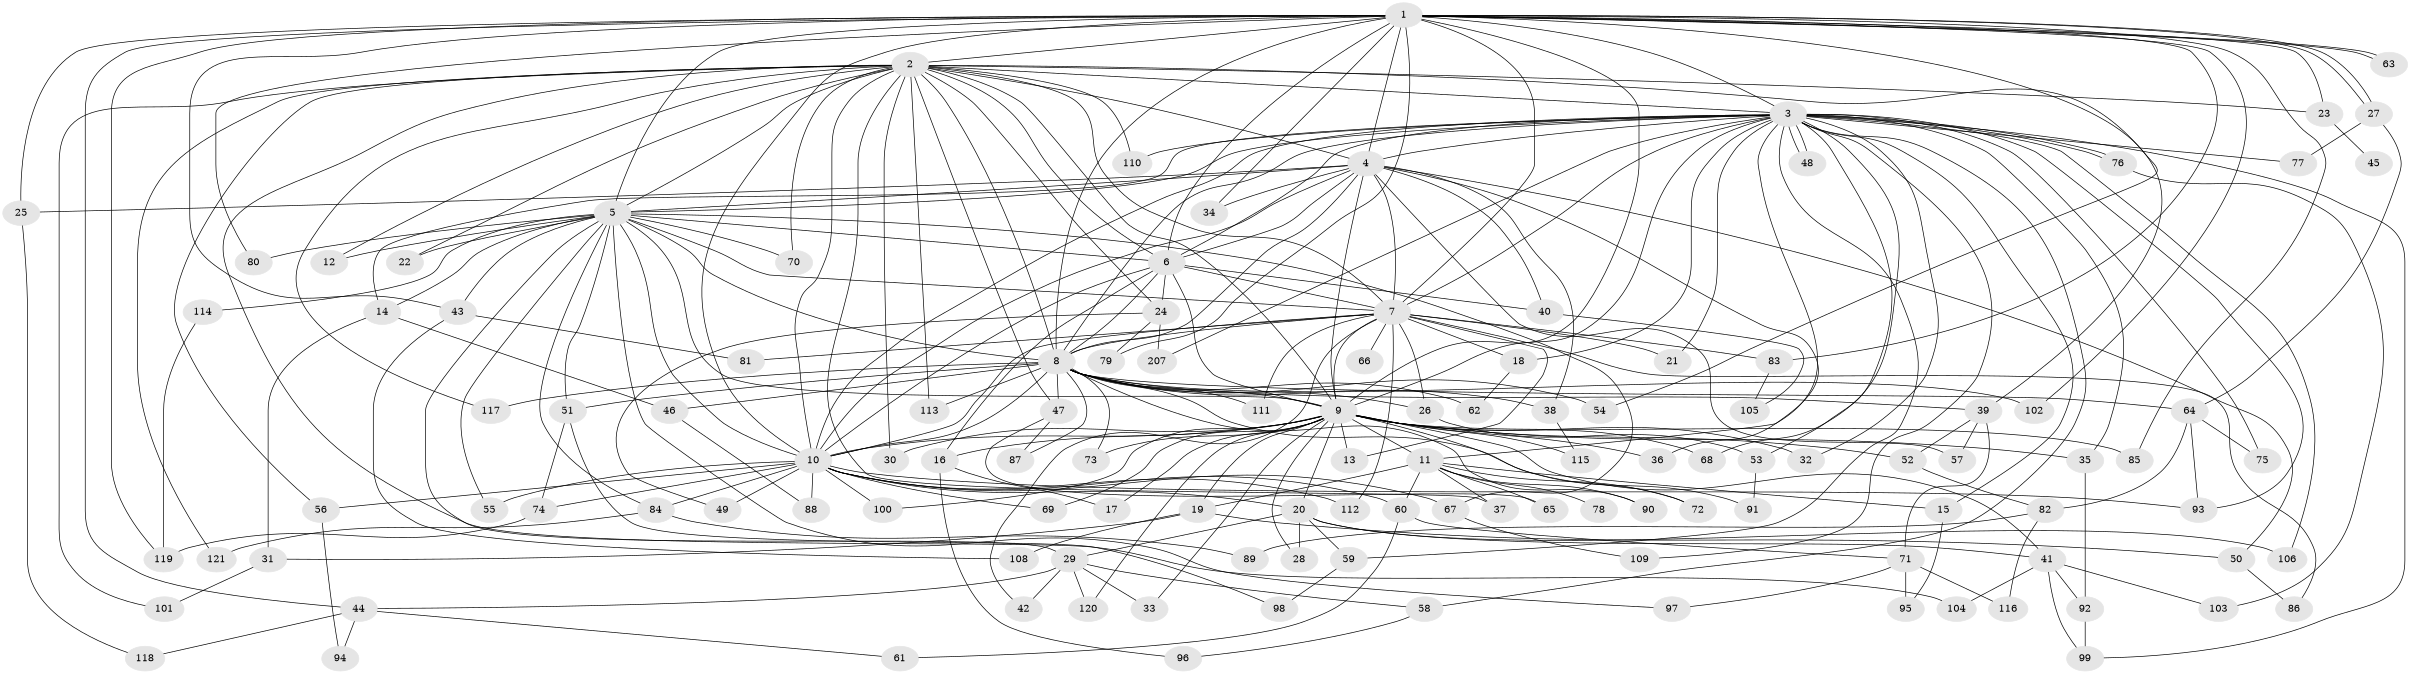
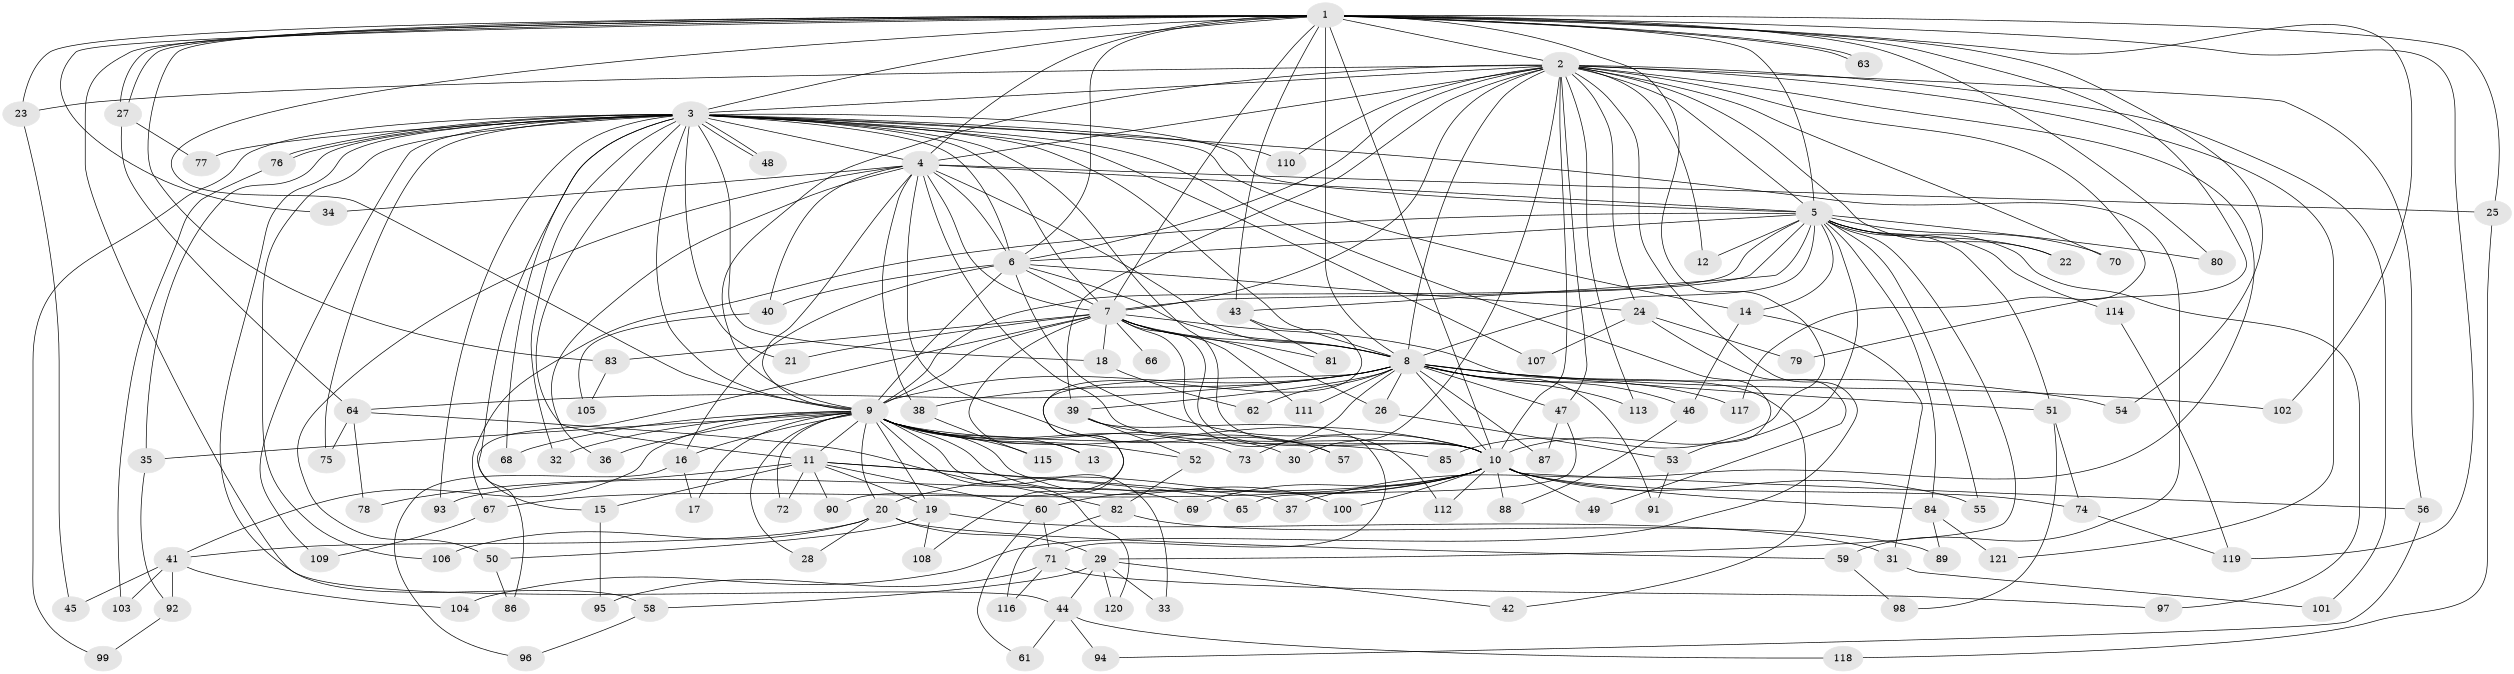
(1157, 362) -> (1537, 362)
(2194, 461) -> (359, 461)
(2057, 612) -> (125, 583)
